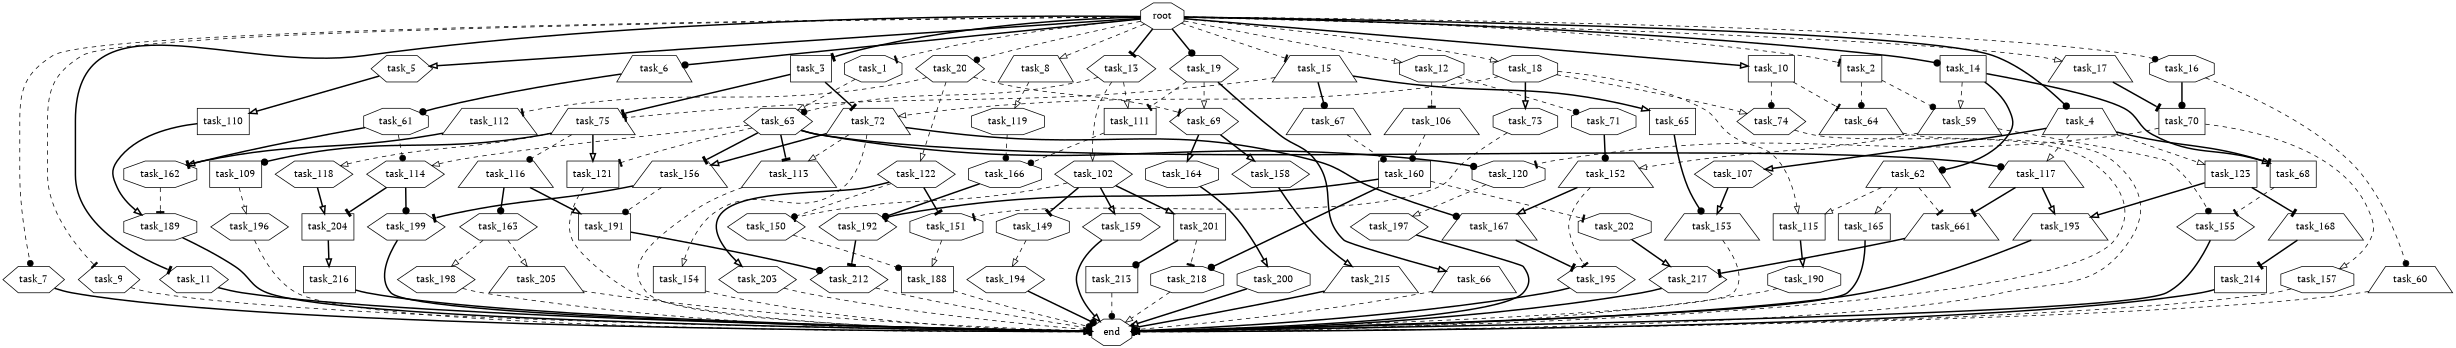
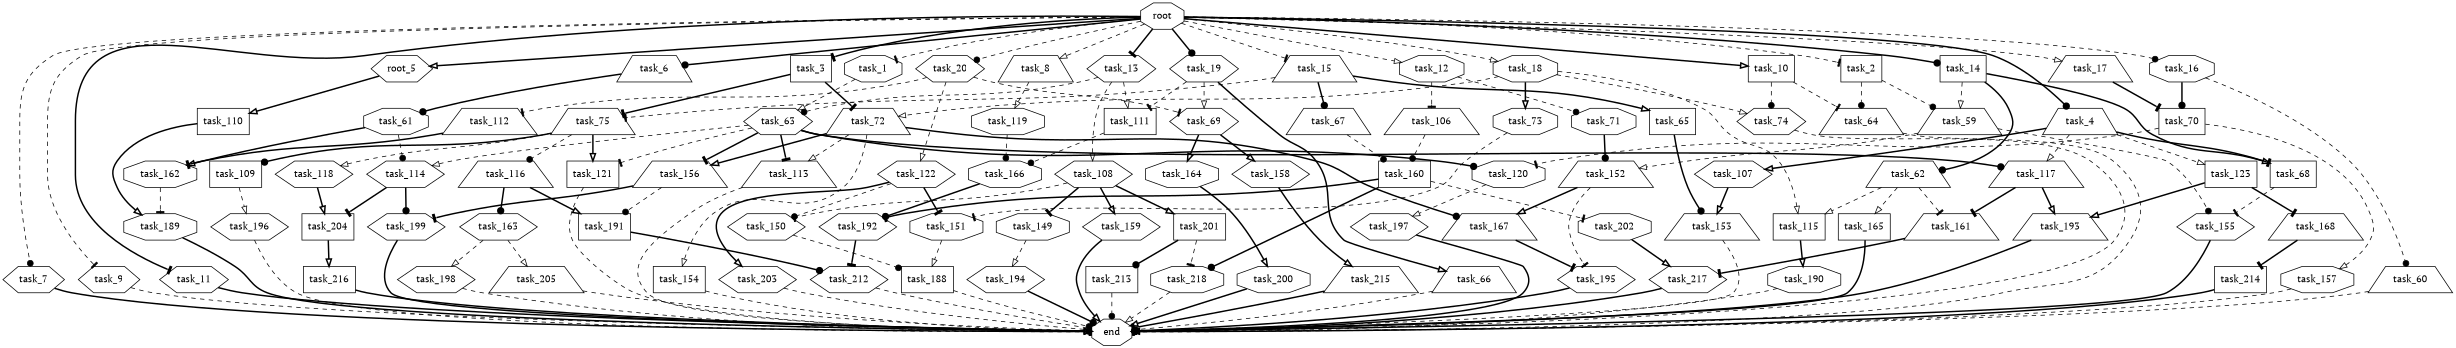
(402, 69) -> (402, 69)
(1094, 174) -> (1094, 174)
(1951, 227) -> (1951, 227)
